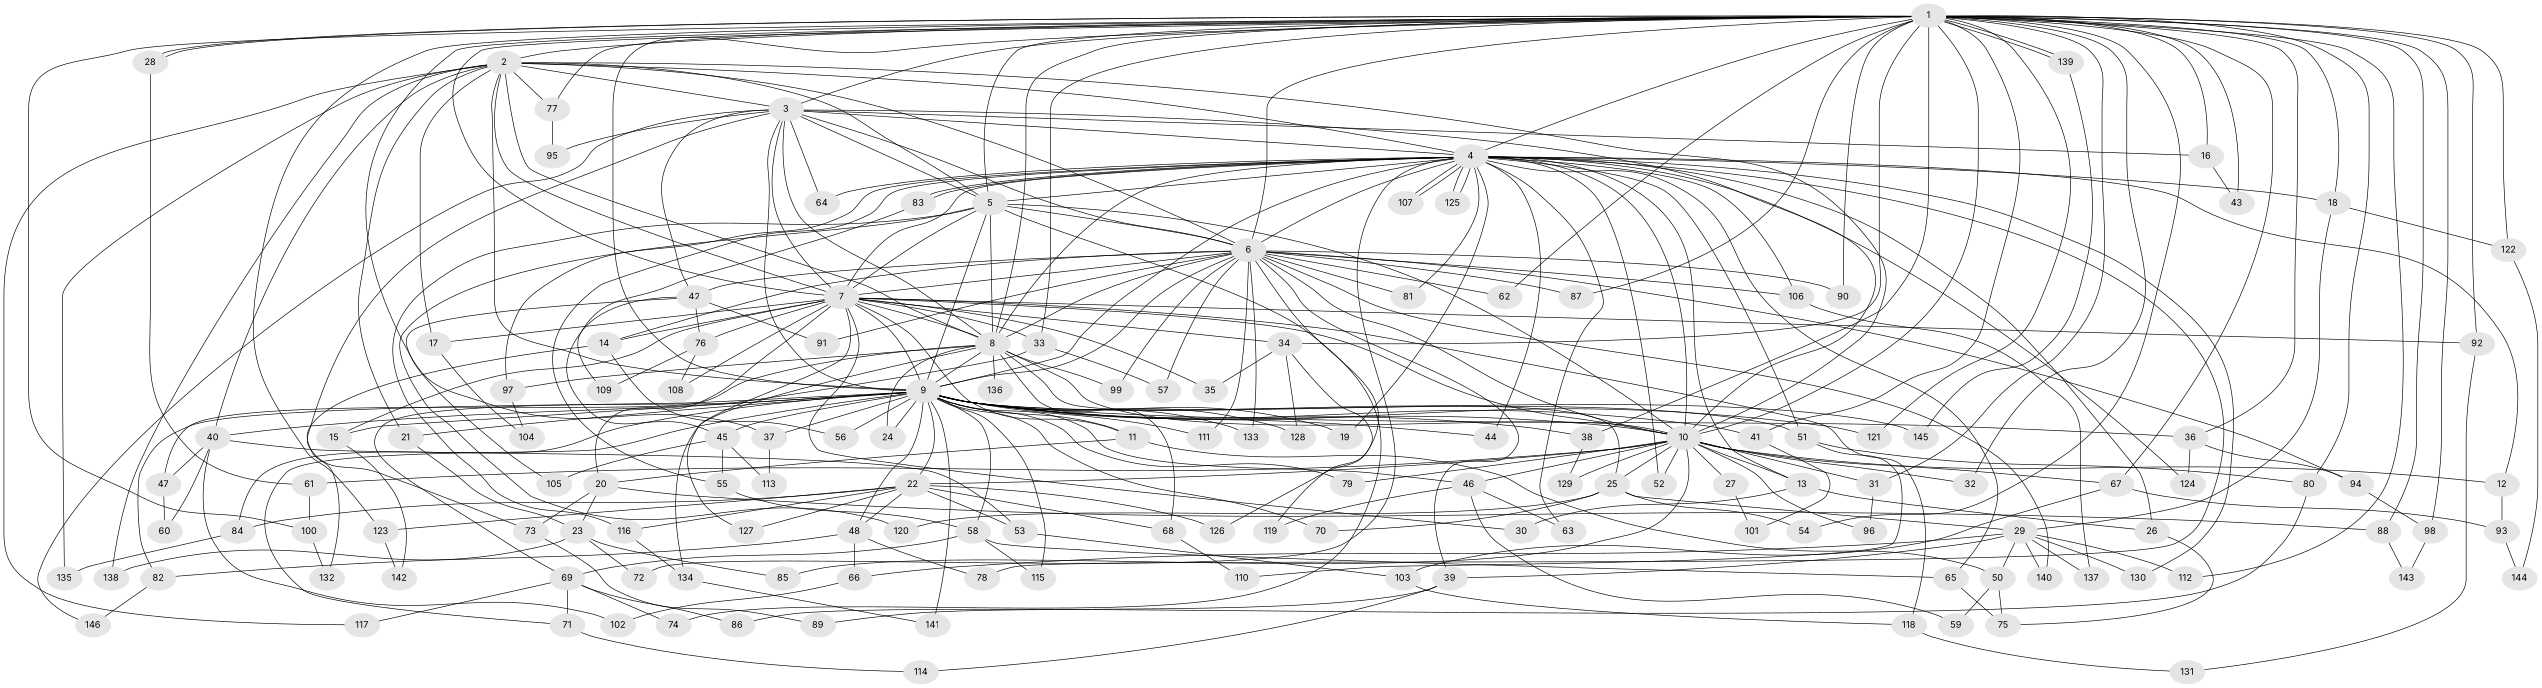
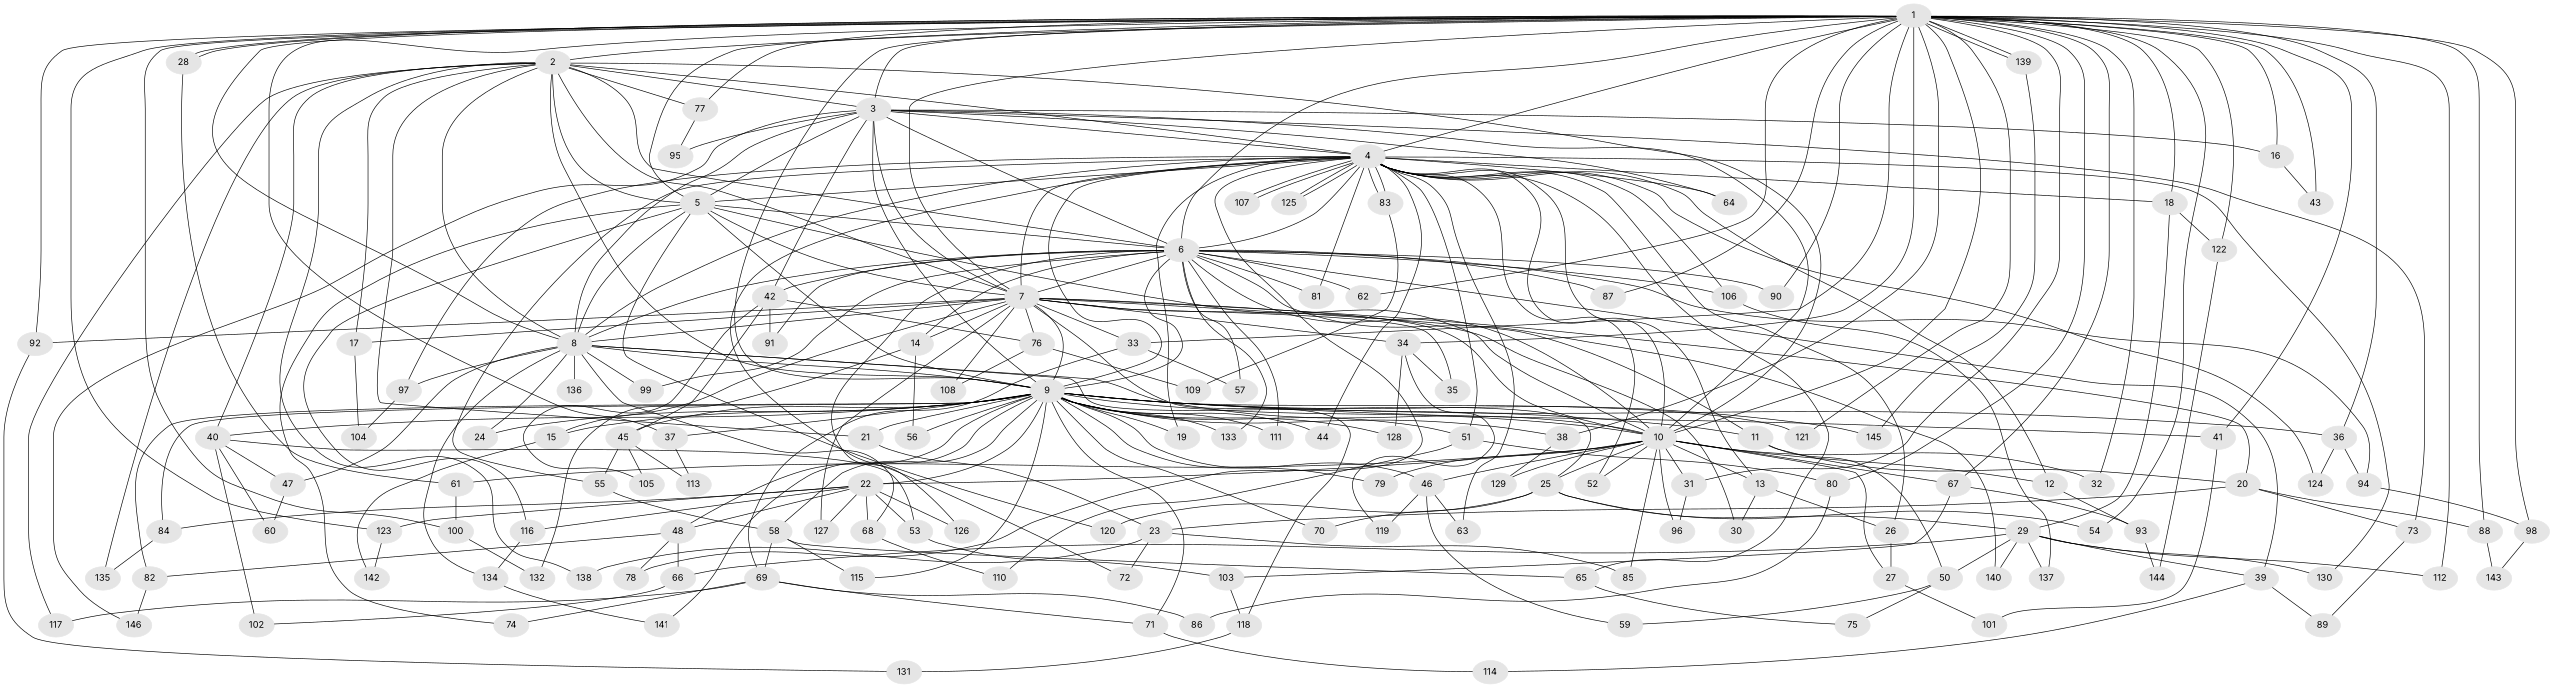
(2155, 612) -> (1891, 555)
